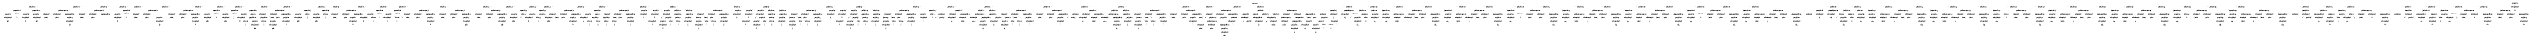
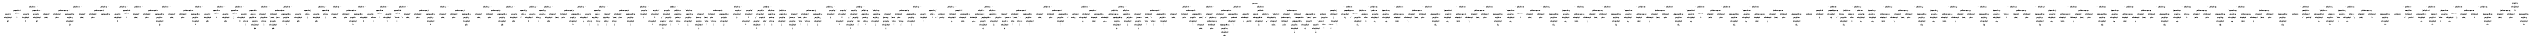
none -> (159, 14)
